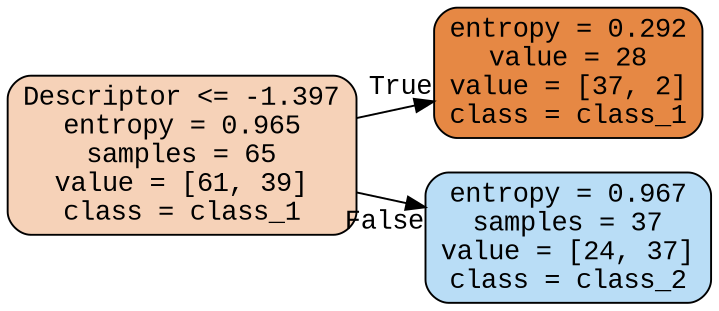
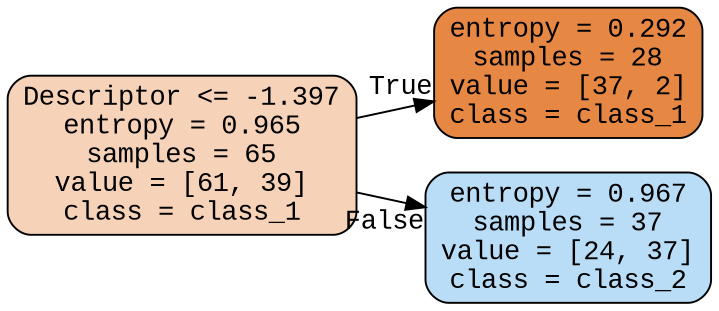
(568, 73) -> (568, 73)
